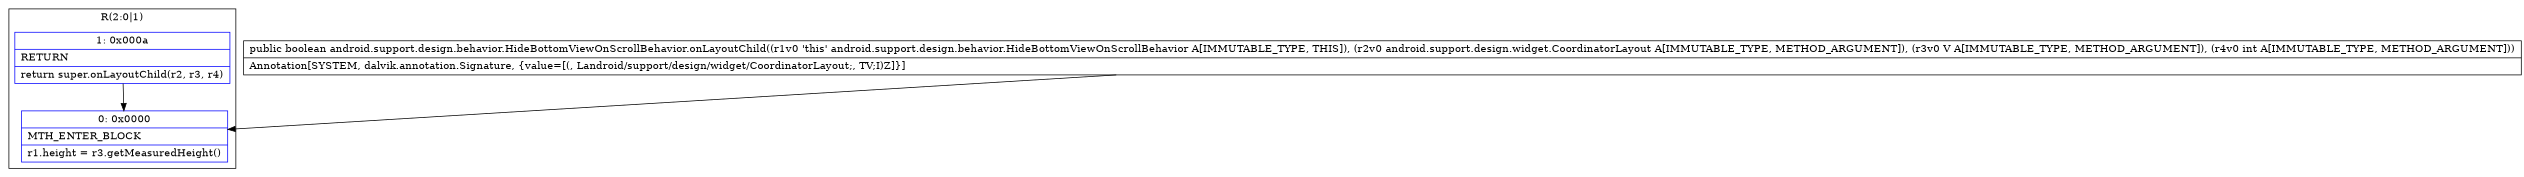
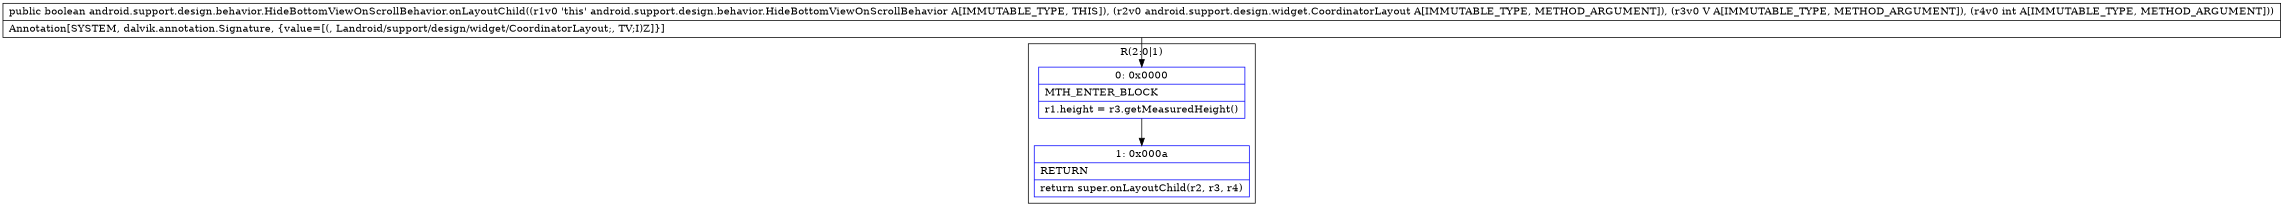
(123, 93) -> (1142, 128)
